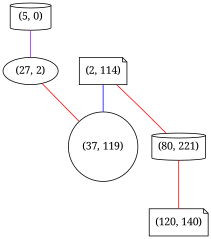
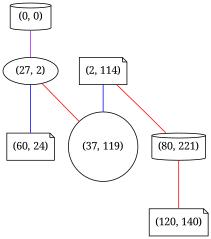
(31, 17) -> (31, 17)
none -> (31, 147)
